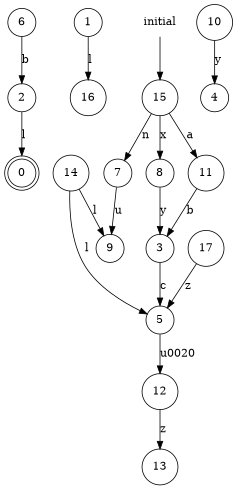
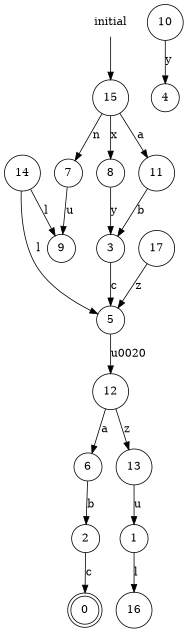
(24, 135) -> (89, 573)
none -> (100, 427)
none -> (134, 501)
